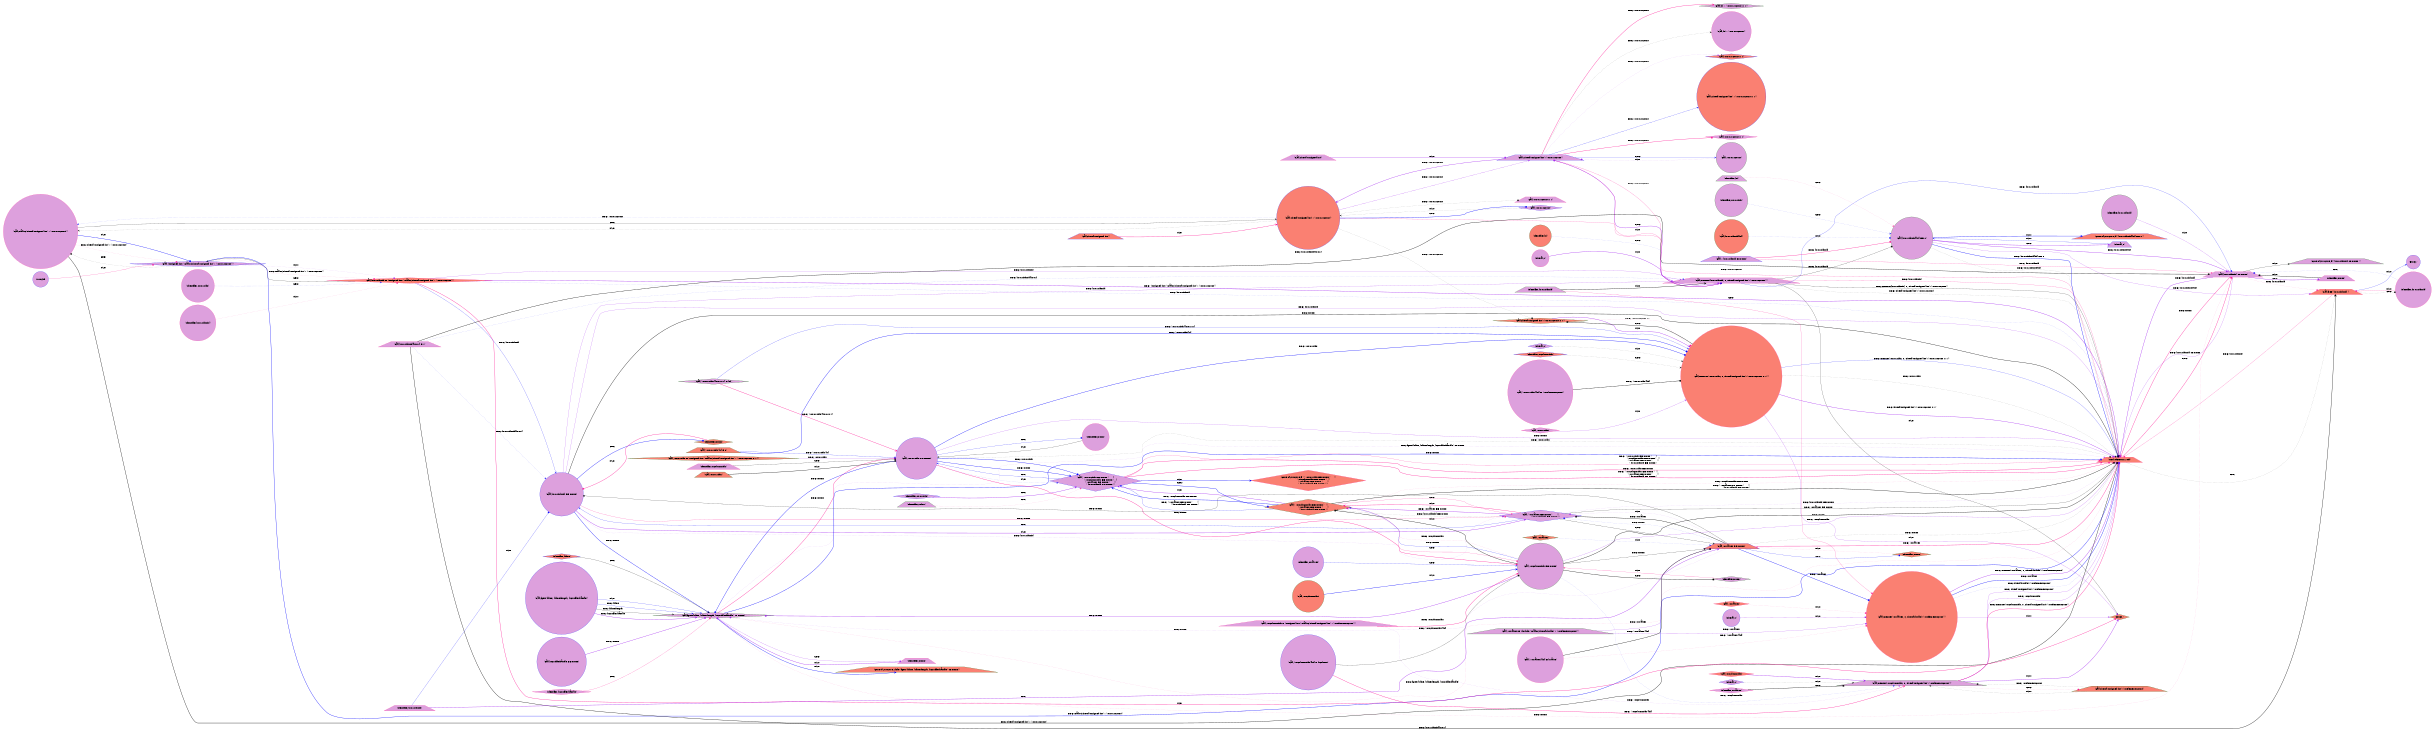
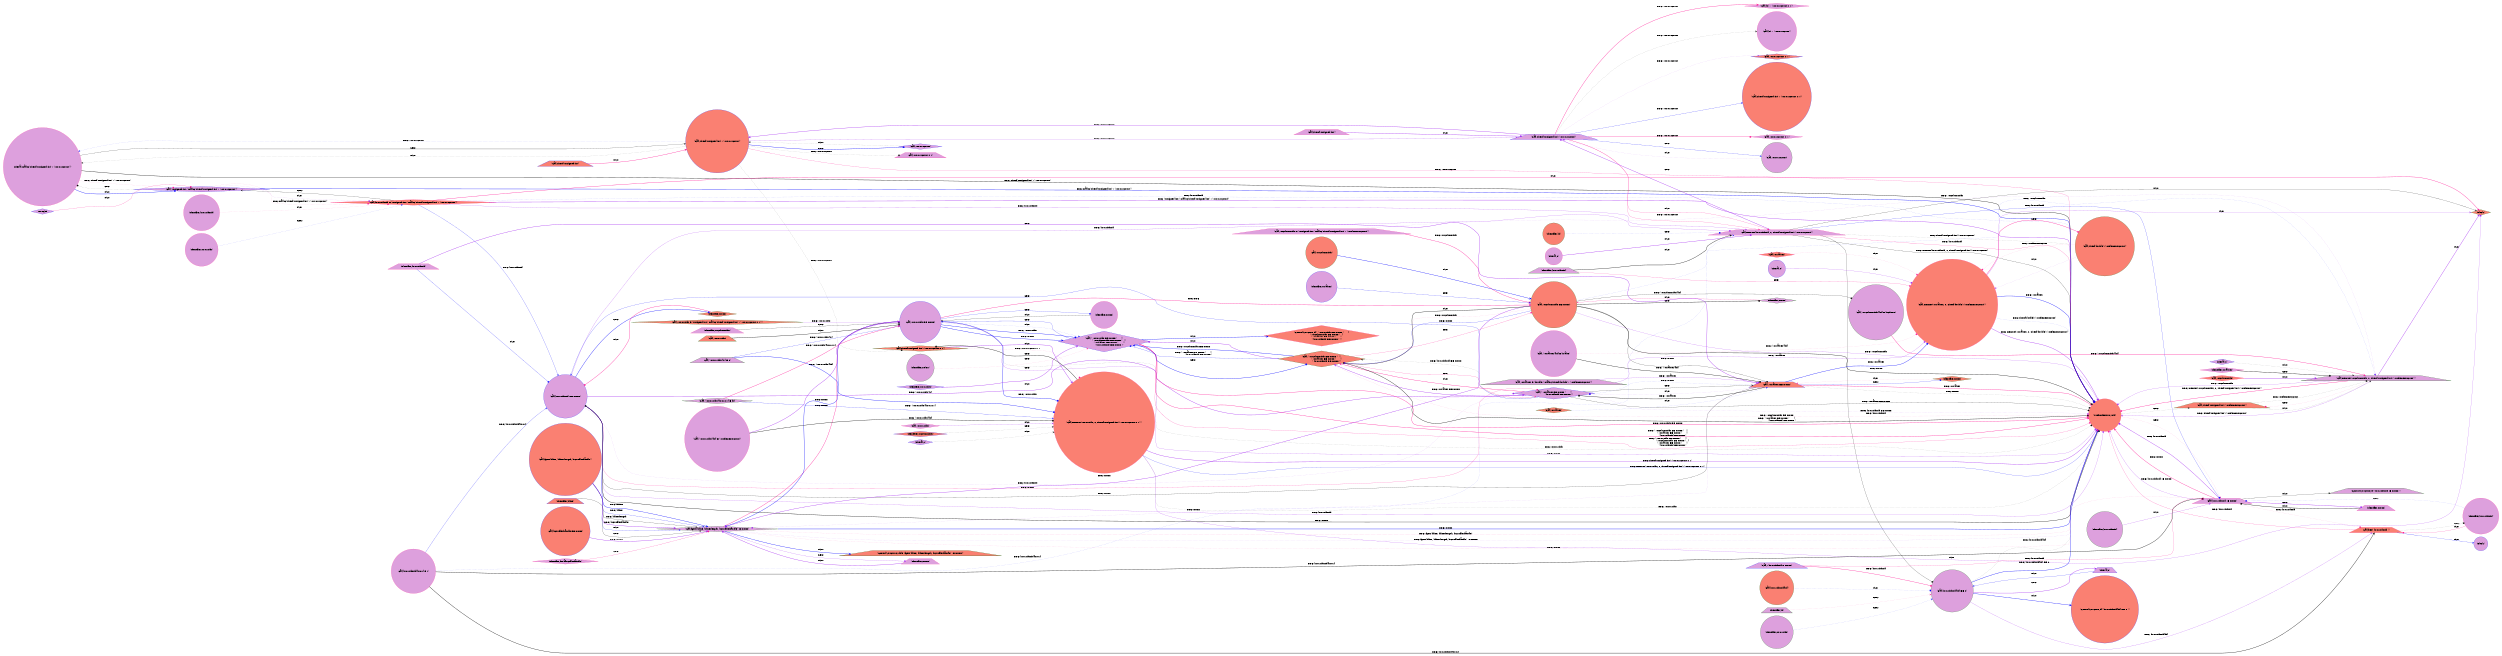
(1731, 6) -> (1777, 6)
(41, 231) -> (42, 167)
(2119, 236) -> (2105, 609)
none -> (2105, 246)
(2080, 252) -> none
(41, 279) -> (42, 211)
(410, 344) -> (413, 571)
(2190, 376) -> (2182, 442)
none -> (829, 377)
(479, 412) -> (480, 476)
(714, 450) -> (717, 360)
(2288, 459) -> (2154, 411)
(2119, 460) -> (2105, 415)
(917, 504) -> (920, 368)
(1180, 512) -> (1193, 299)
(562, 557) -> (565, 501)
(1540, 566) -> (1554, 305)
(562, 598) -> (565, 459)
(1441, 646) -> (1714, 294)
(562, 662) -> (565, 531)
(1308, 662) -> (1876, 312)
(562, 692) -> (565, 561)
